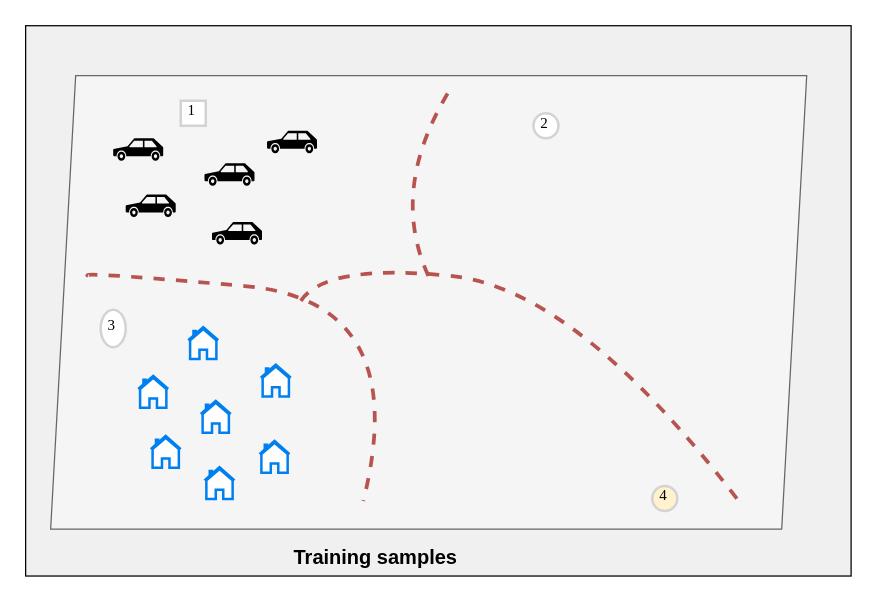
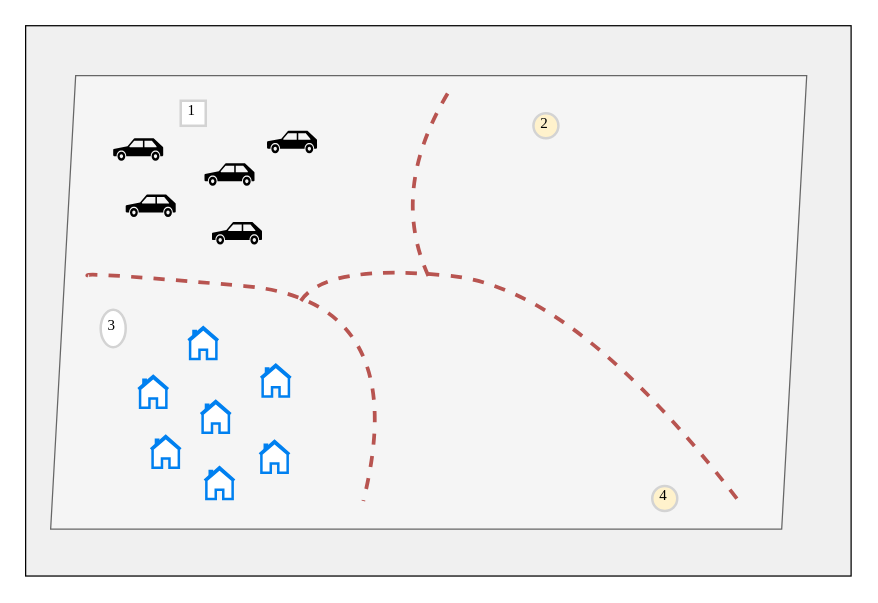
(546, 126) -> (546, 126)
(376, 557) -> none
